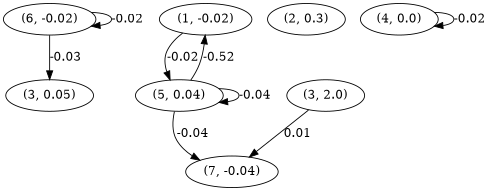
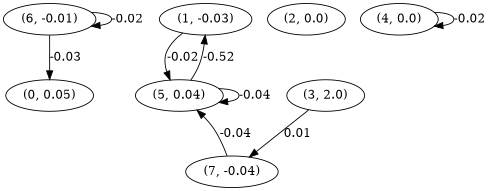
(50, 19) -> (50, 19)
(206, 19) -> (206, 19)
(306, 19) -> (306, 19)
(50, 96) -> (50, 96)
(175, 137) -> (217, 135)
